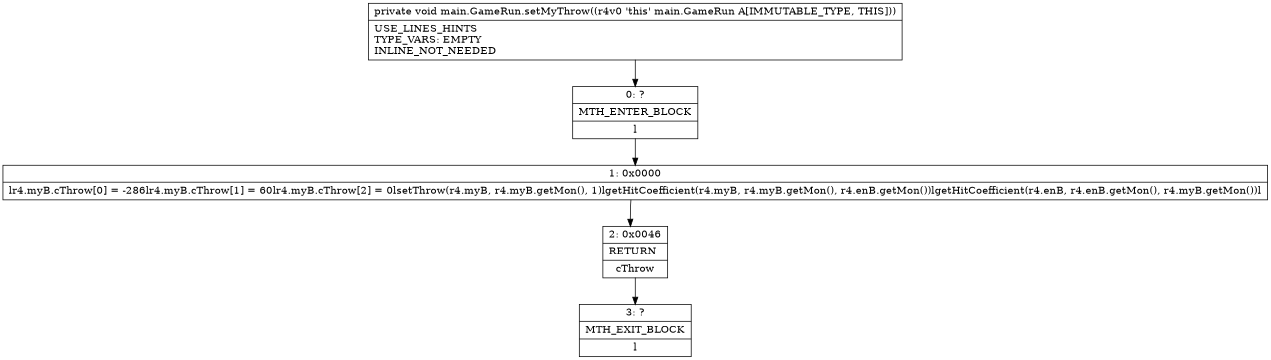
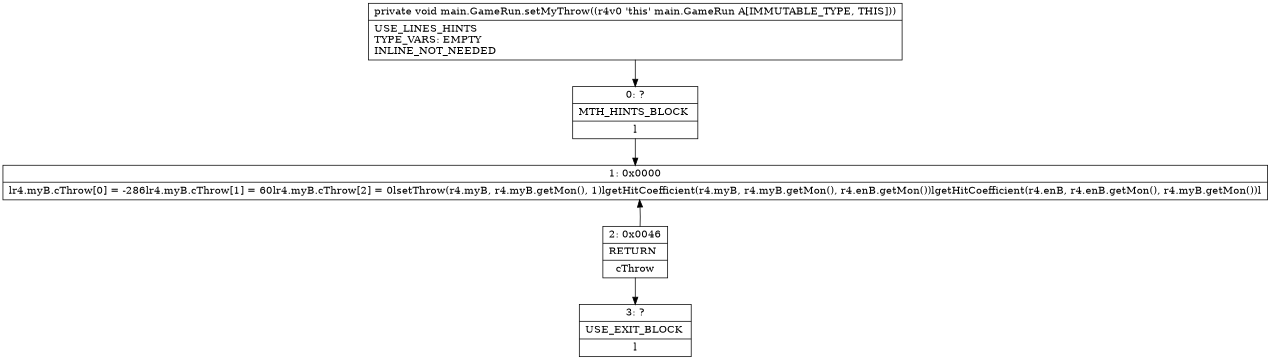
(635, 112) -> (633, 112)
(630, 209) -> (640, 217)
(635, 330) -> (634, 330)
